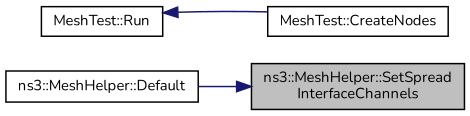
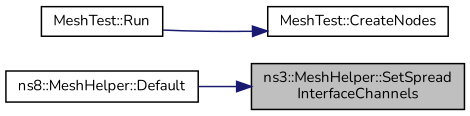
(223, 11) -> (208, 31)
(102, 87) -> (102, 87)
